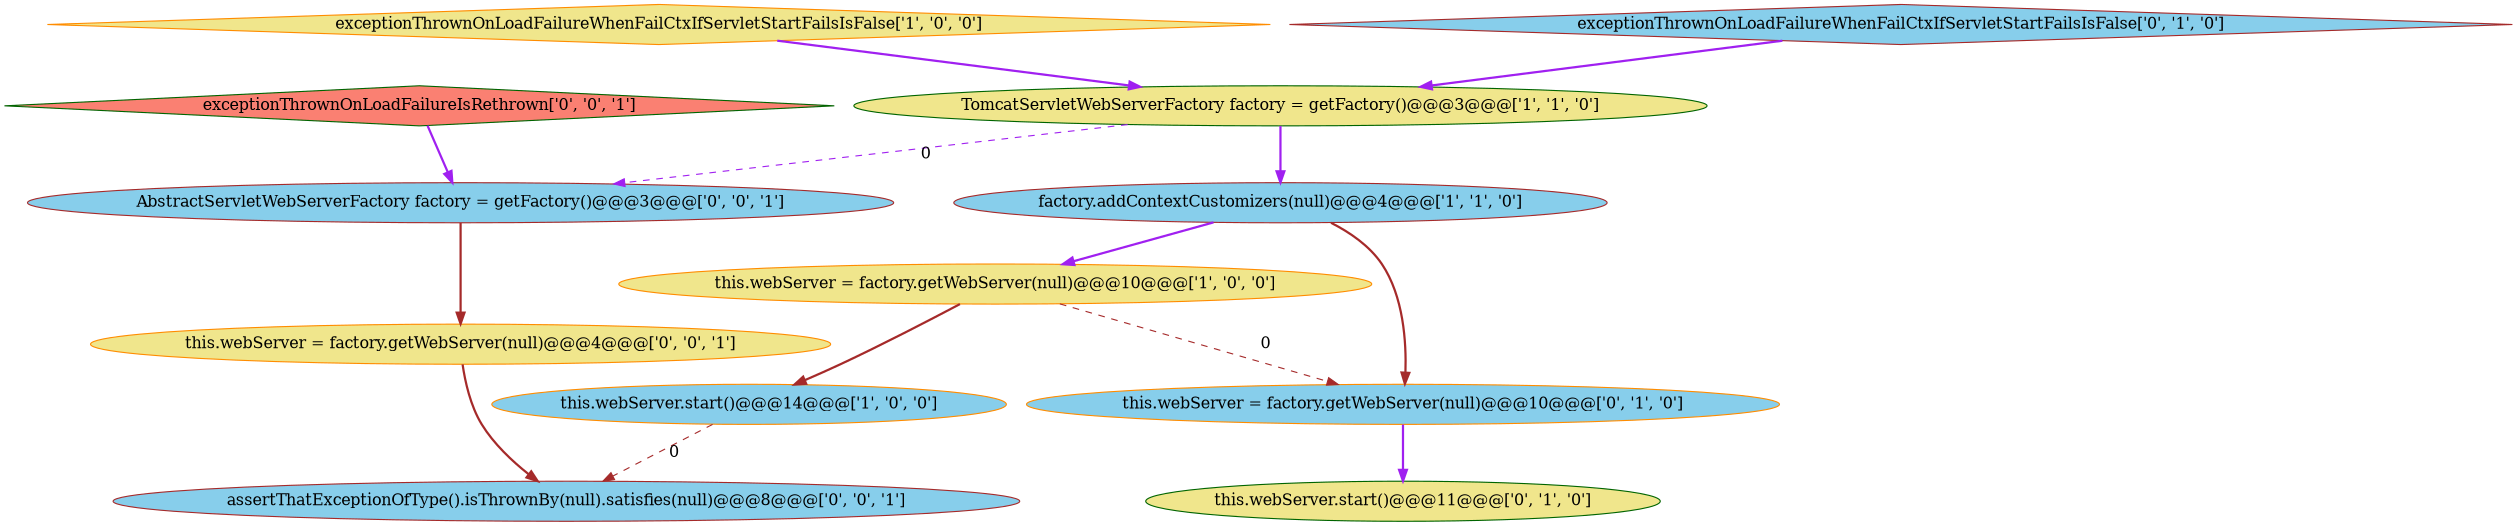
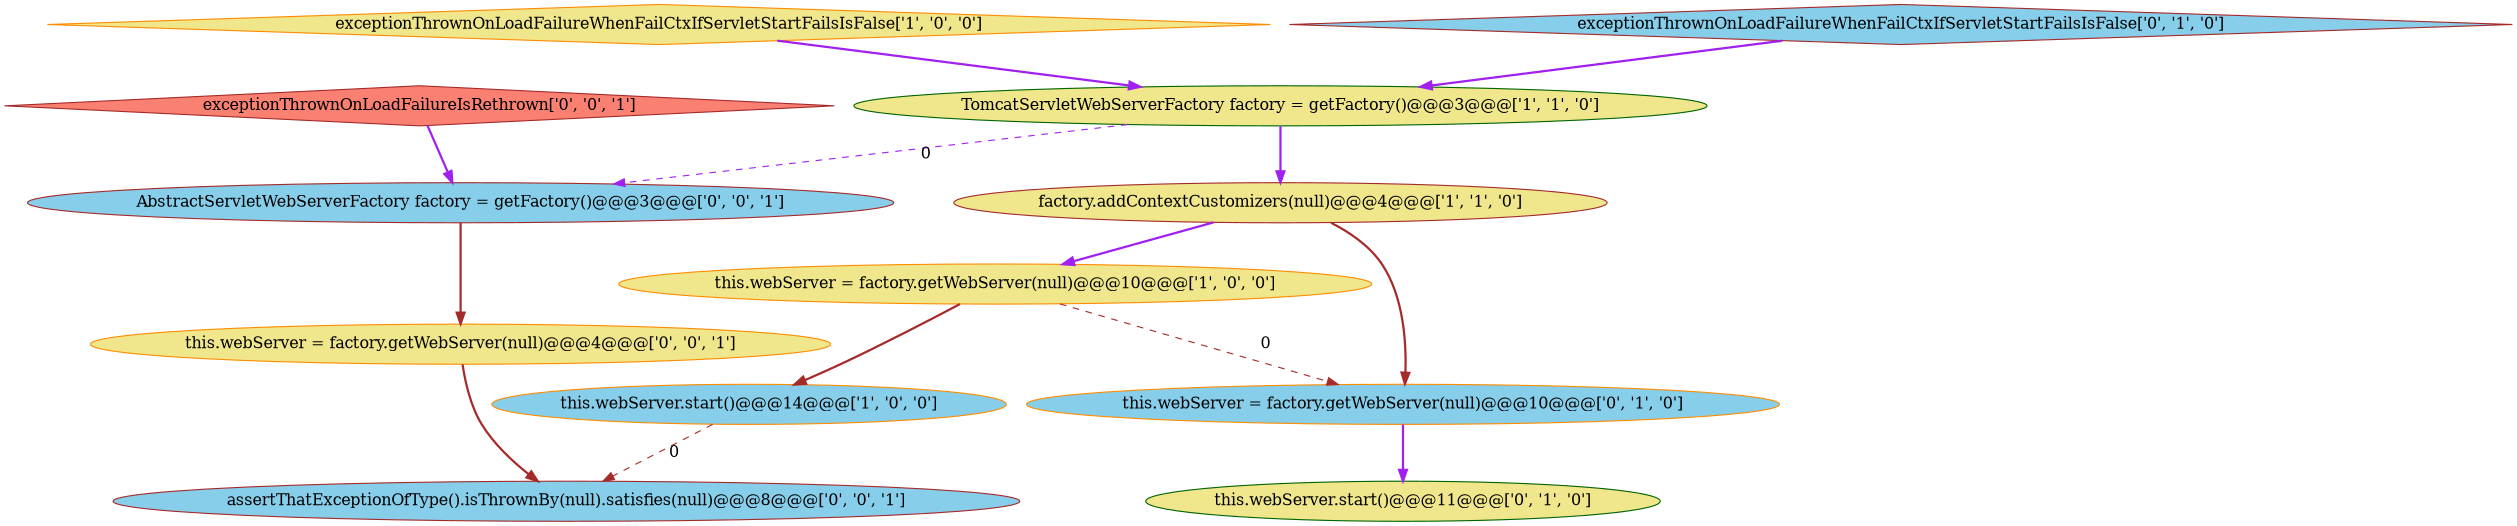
(419, 106) -> (419, 106)
(1280, 203) -> (1280, 203)
